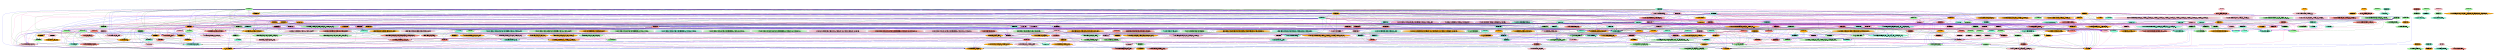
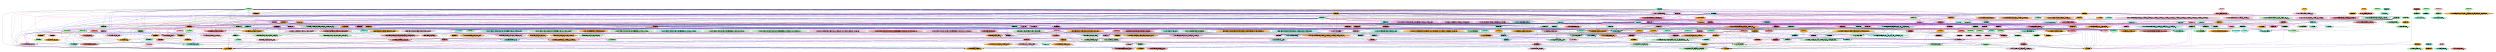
(274, 22) -> (274, 22)
(1041, 36) -> none
